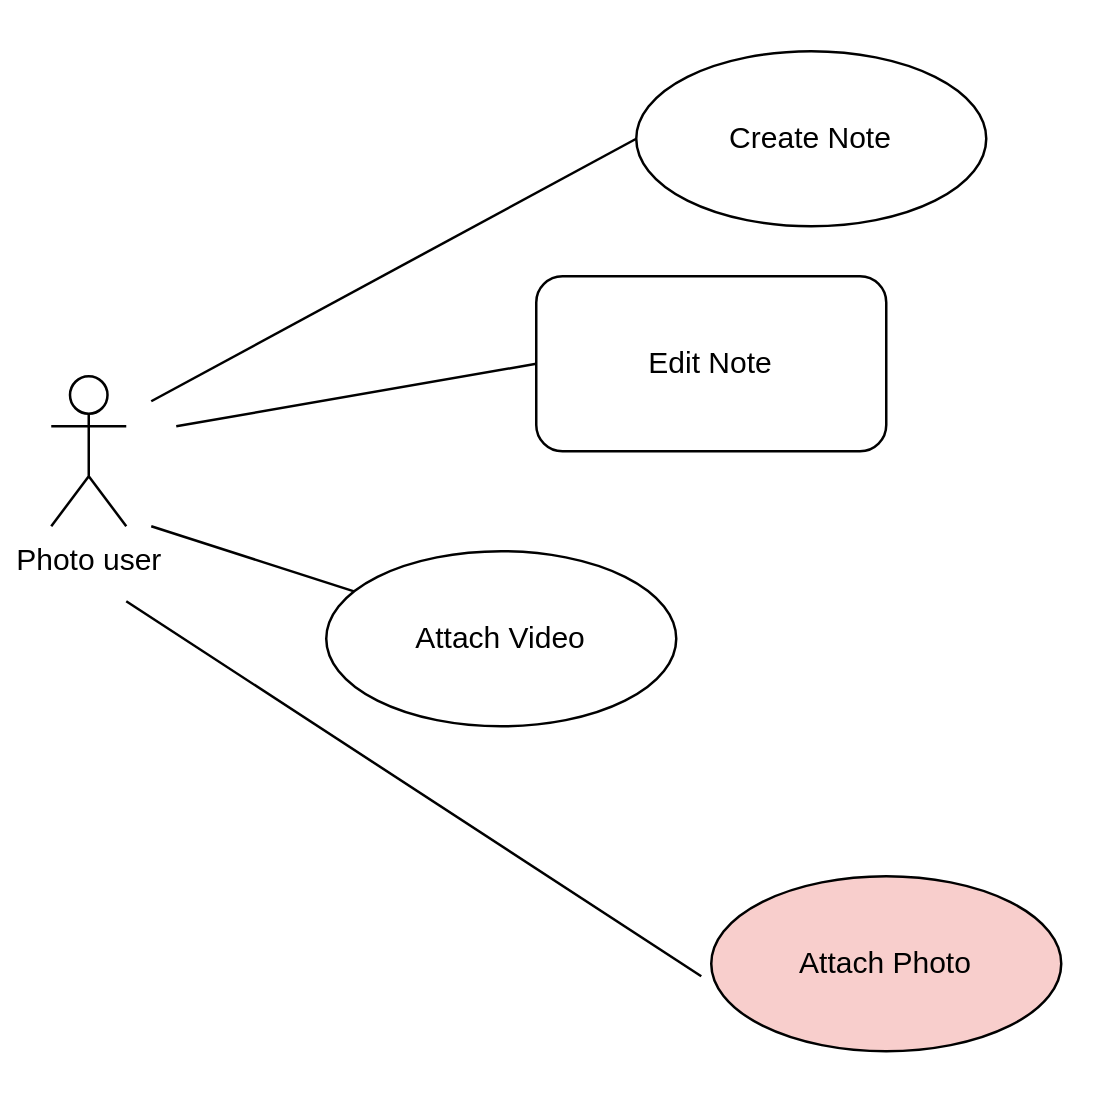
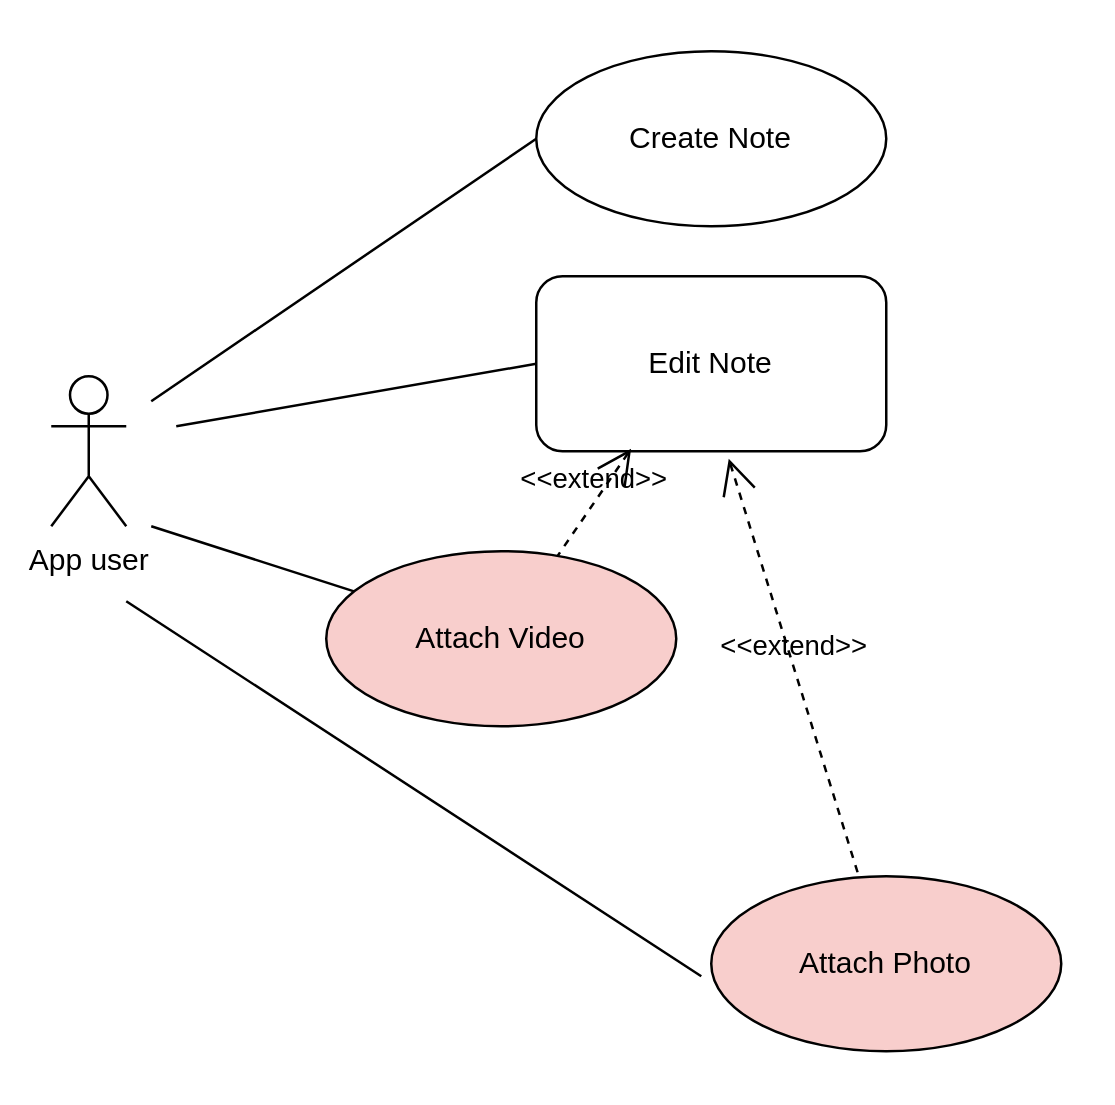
(811, 139) -> (711, 139)
none -> (593, 505)
(90, 562) -> (90, 562)
(501, 639) -> (501, 639)
none -> (794, 669)
